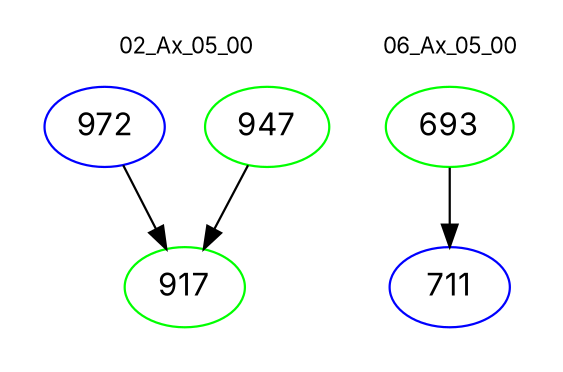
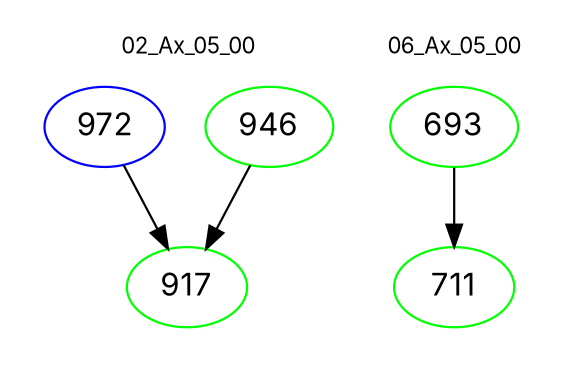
(267, 127) -> (269, 127)
(450, 287) -> (454, 287)
